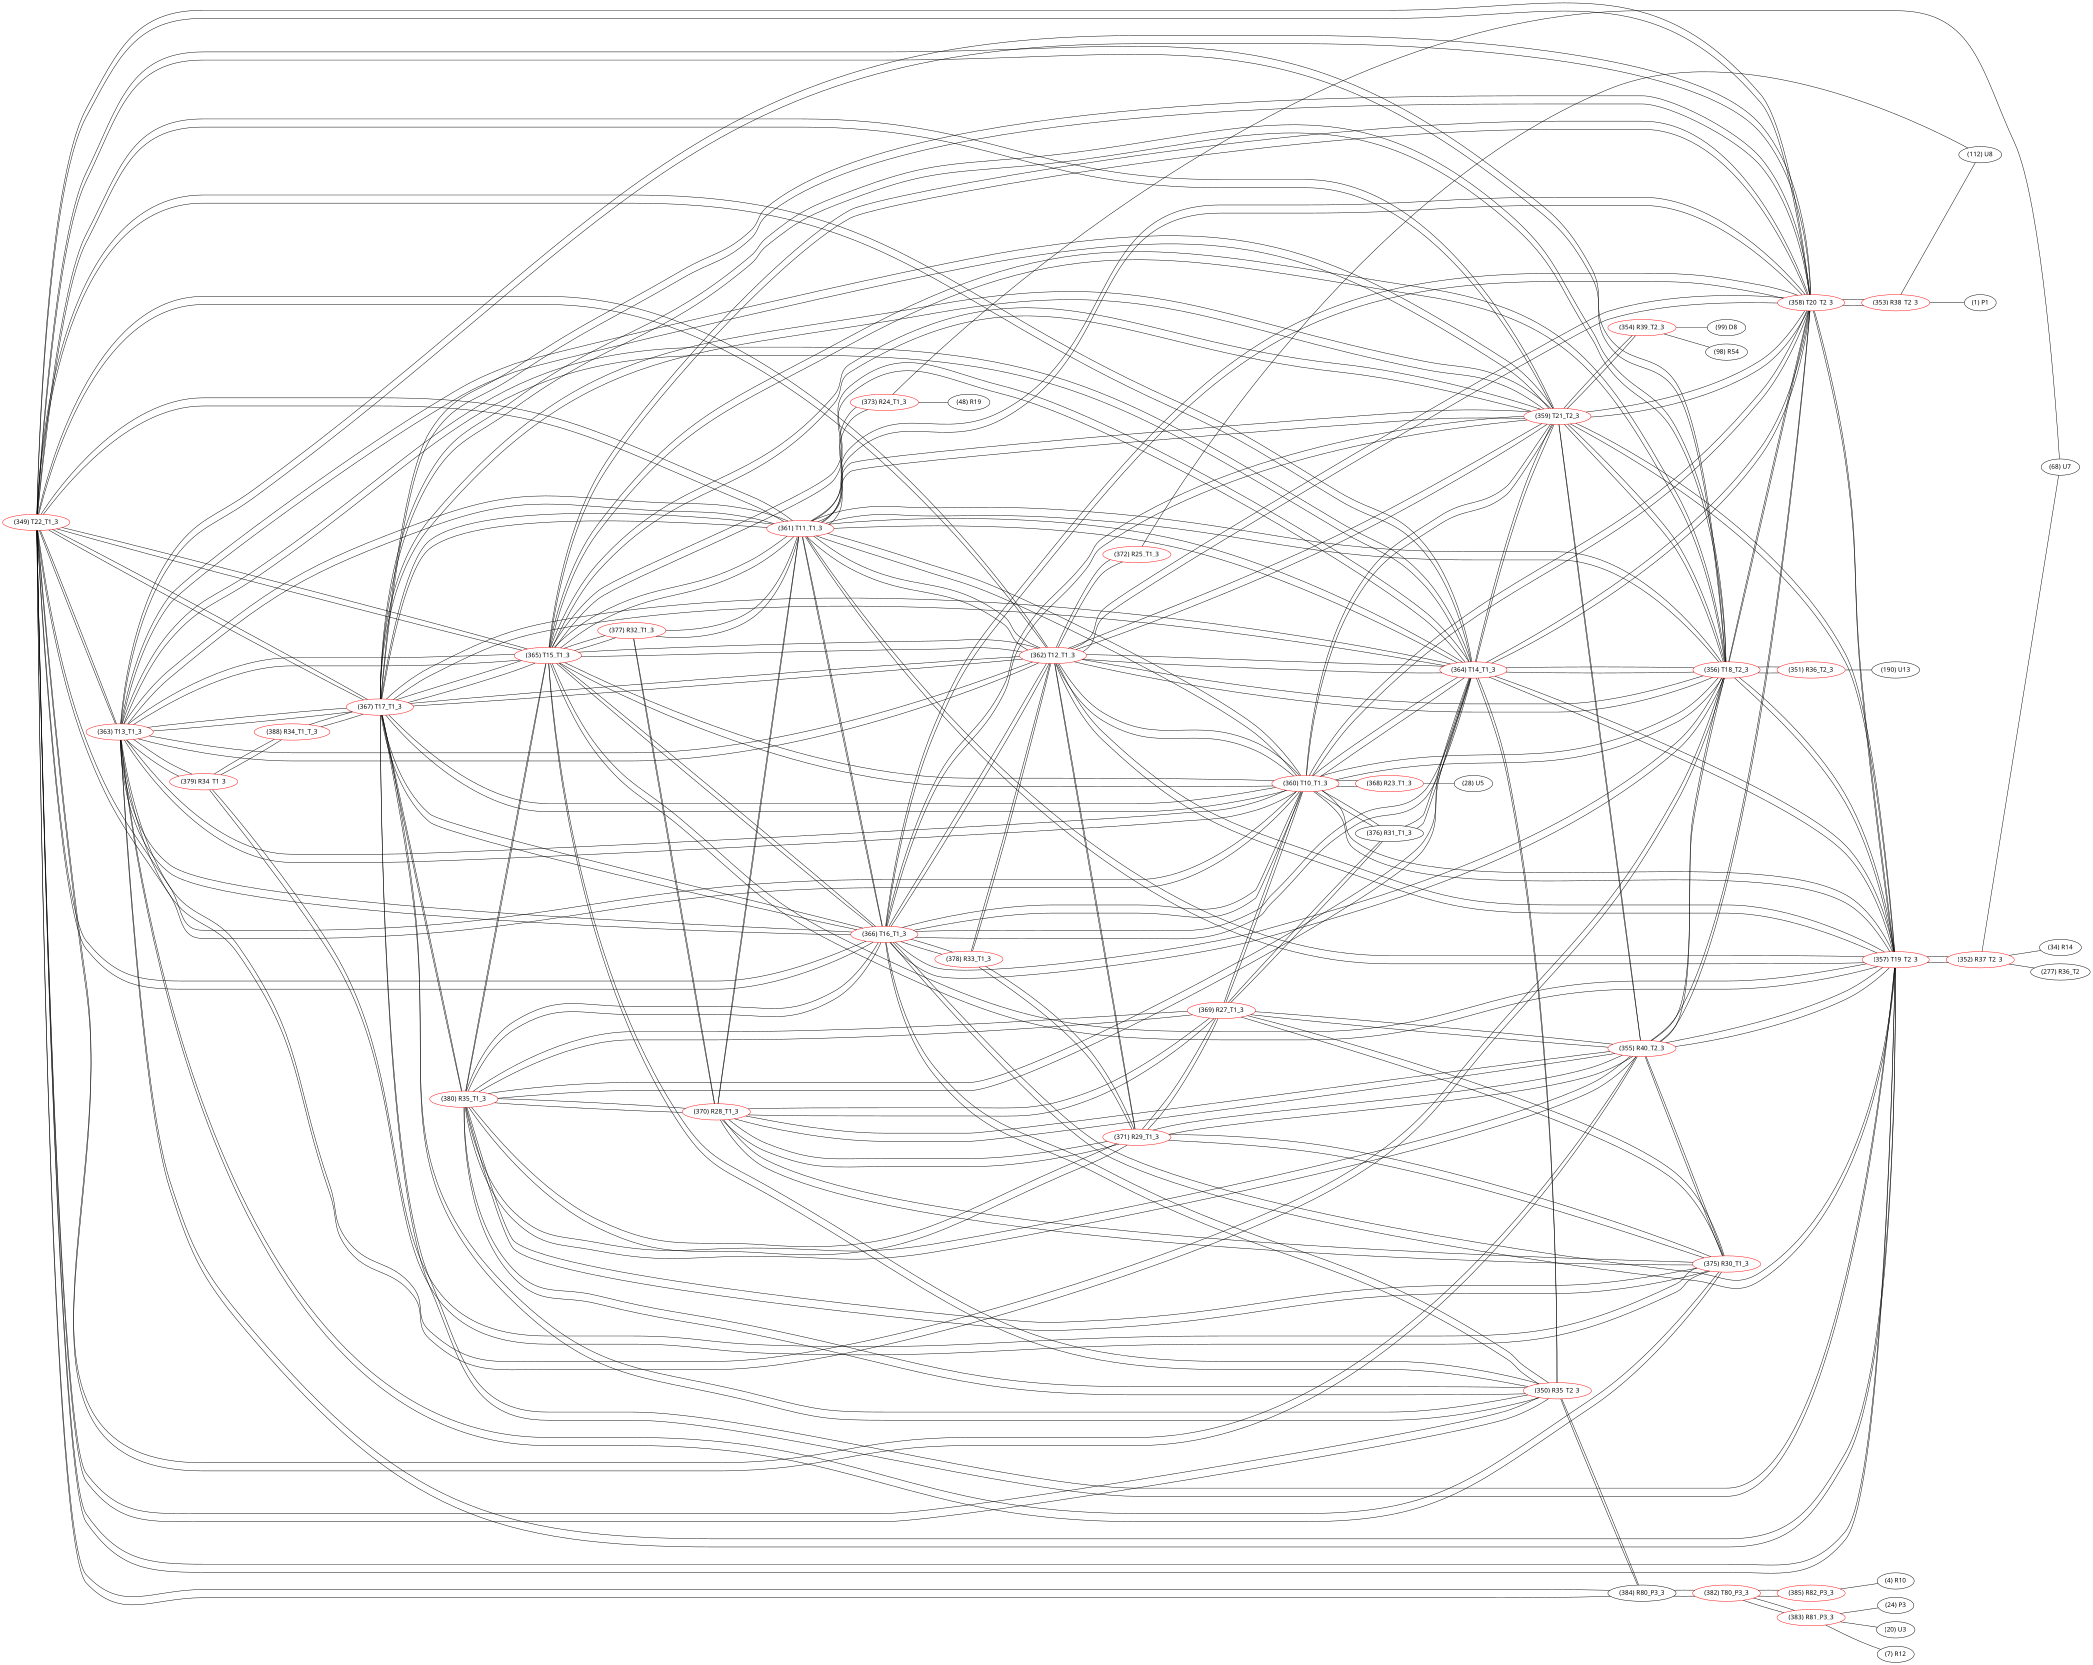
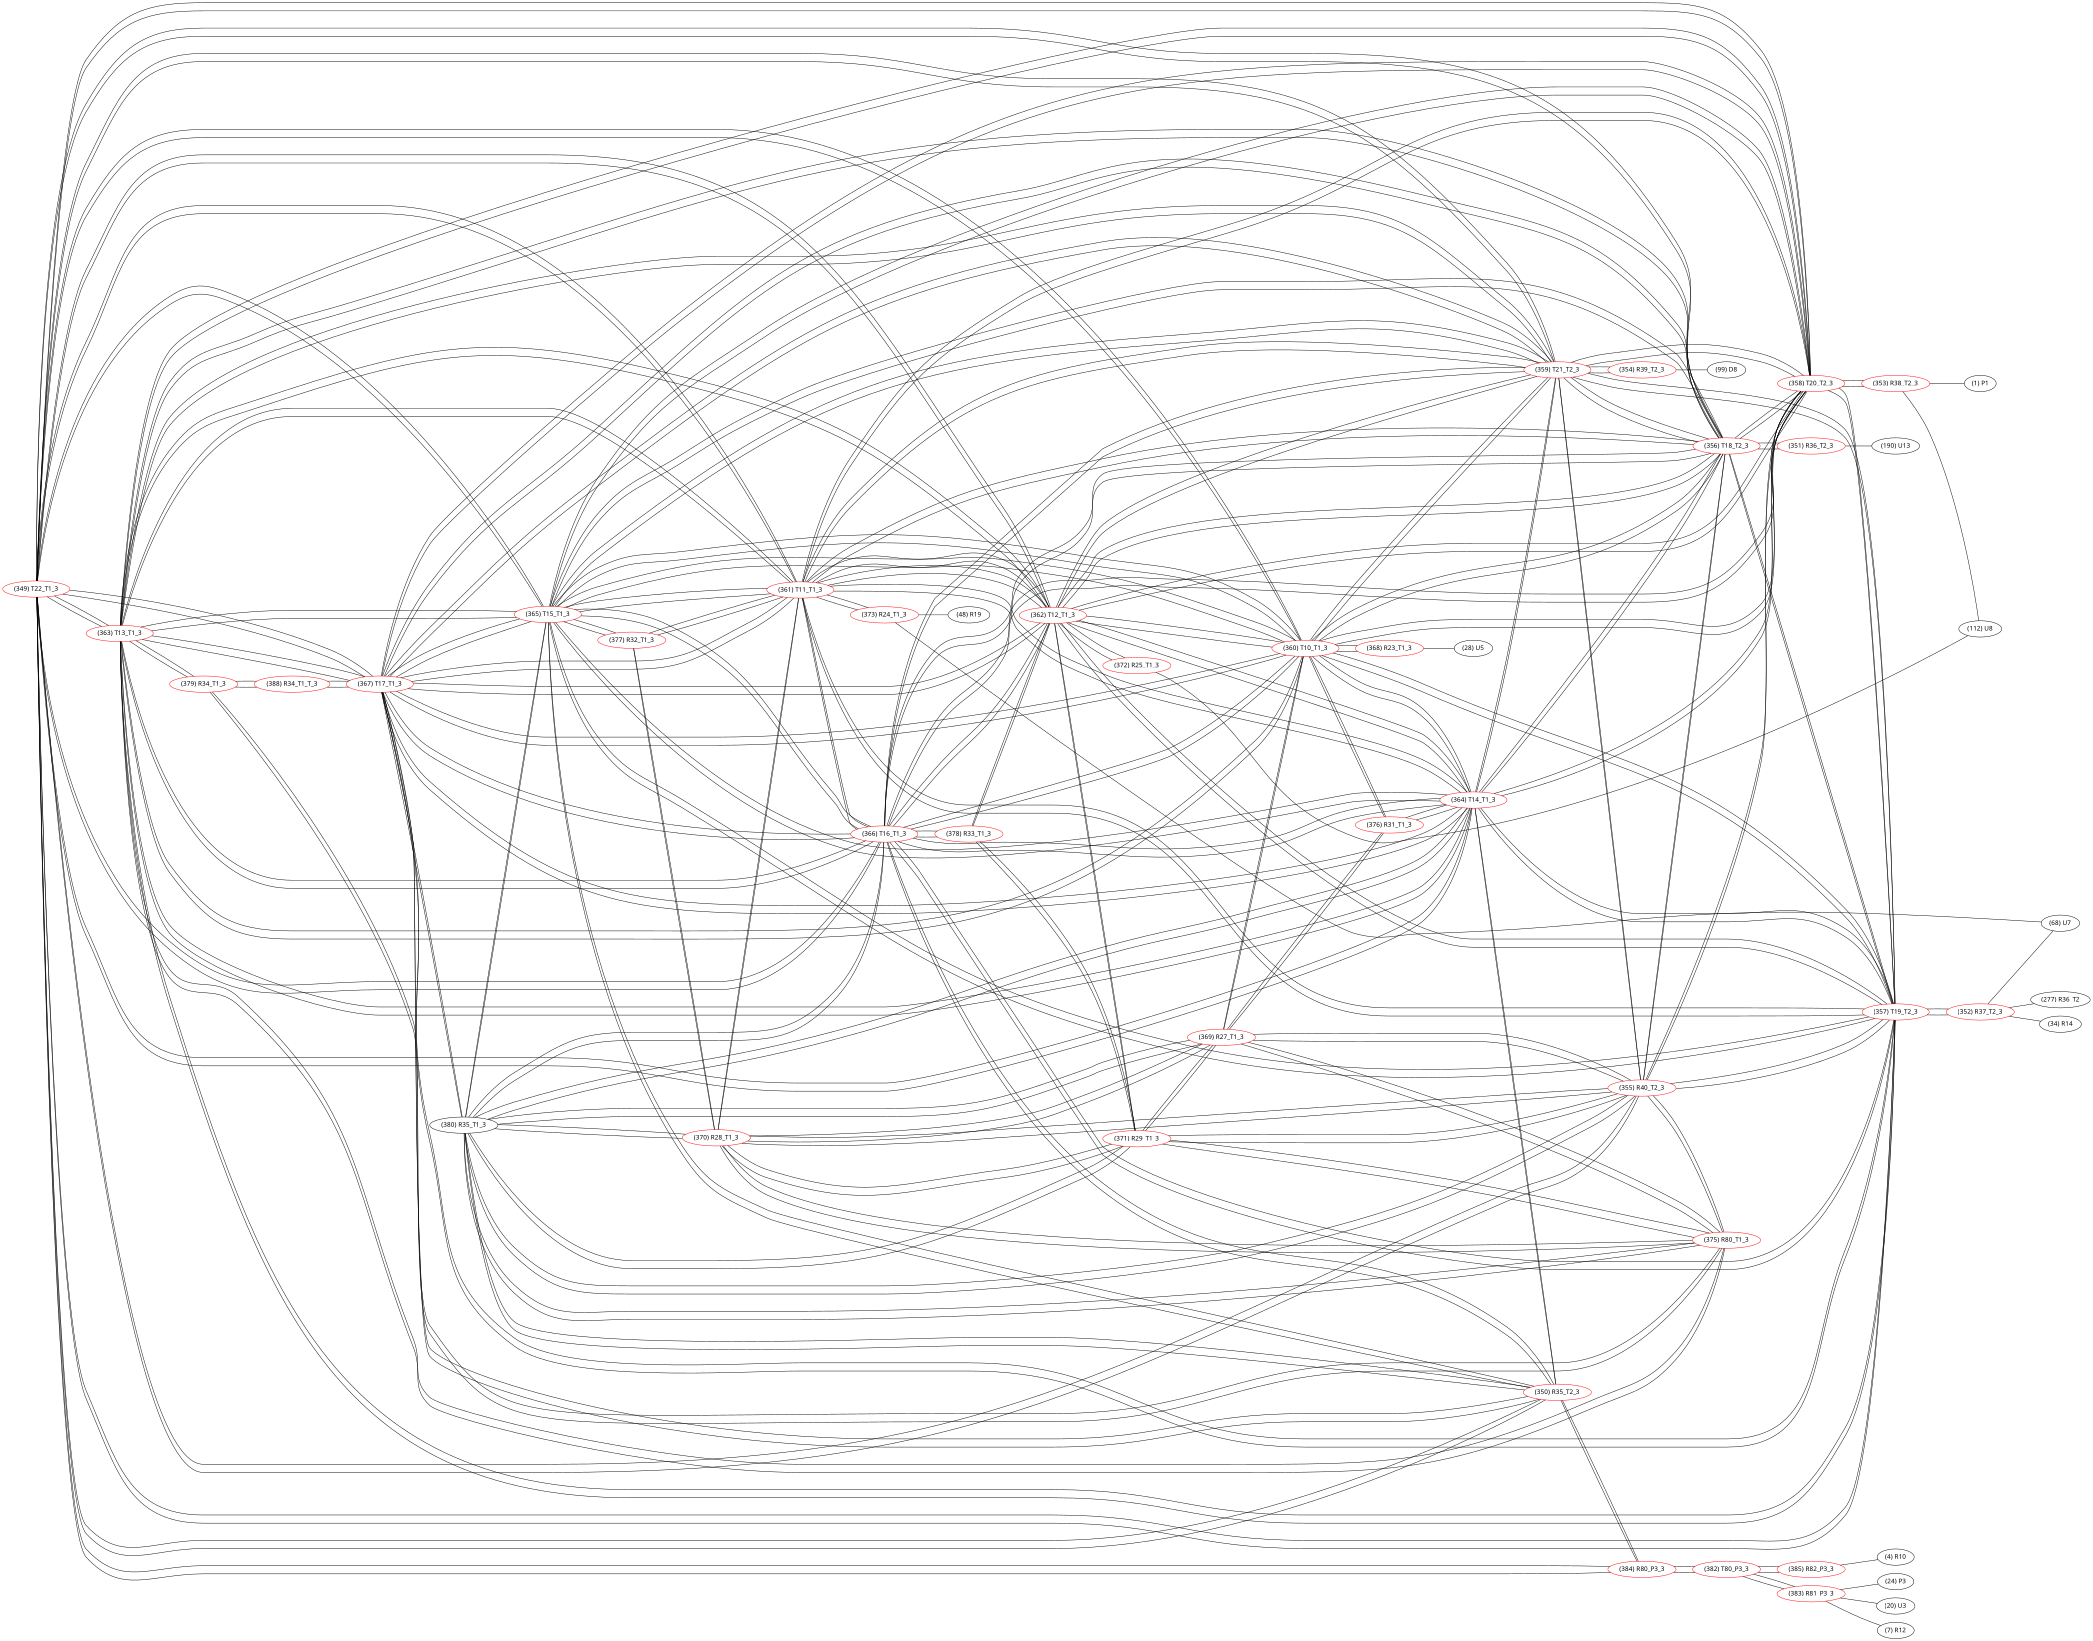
(1727, 352) -> none
(1389, 833) -> (1389, 825)
(464, 1099) -> (464, 1125)
(1727, 1264) -> (1727, 1240)
(1642, 1593) -> (1642, 1569)
